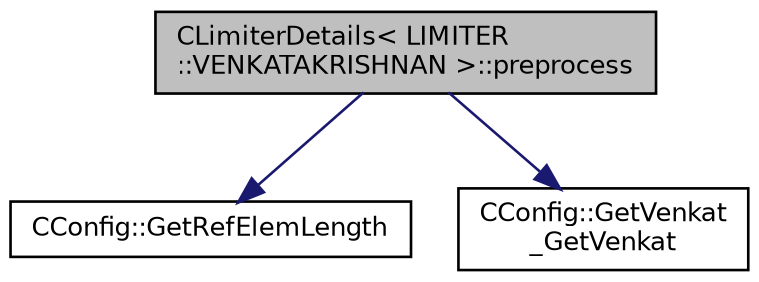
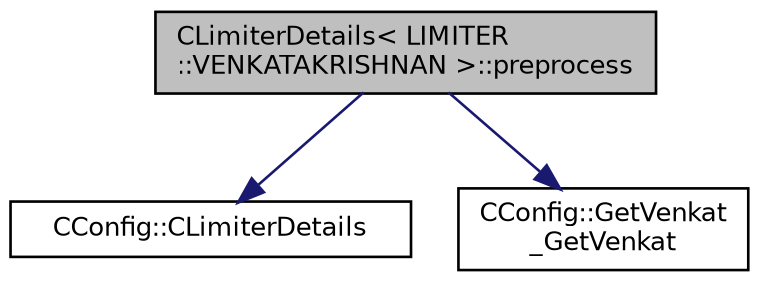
(211, 229) -> (211, 229)
